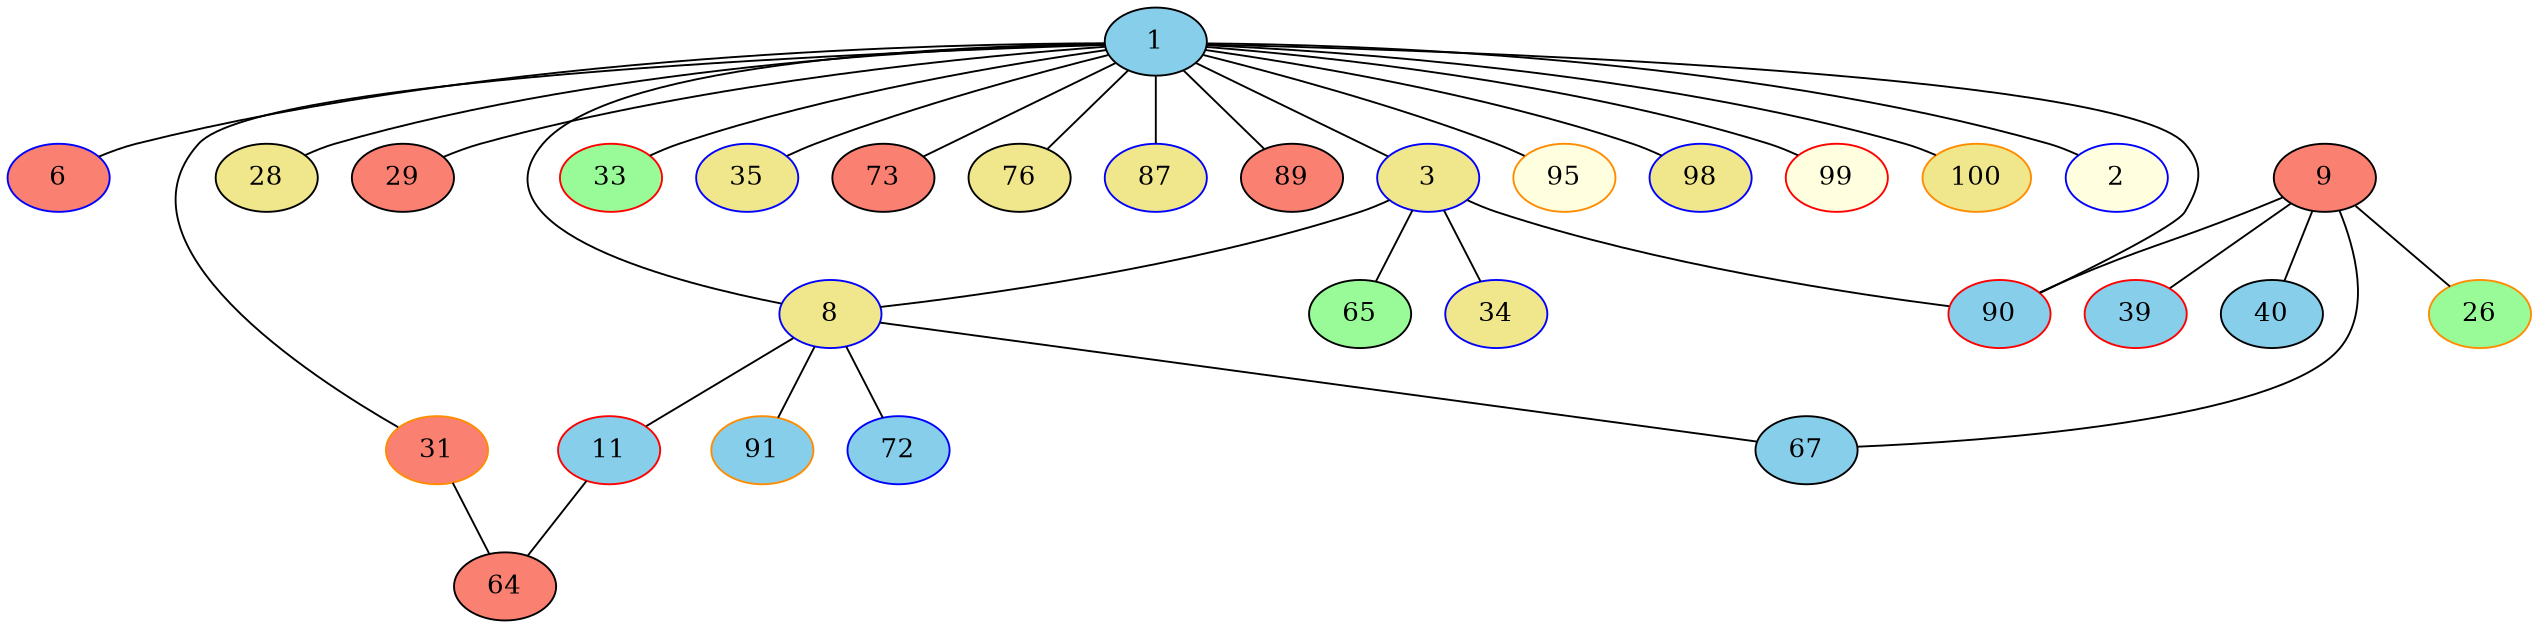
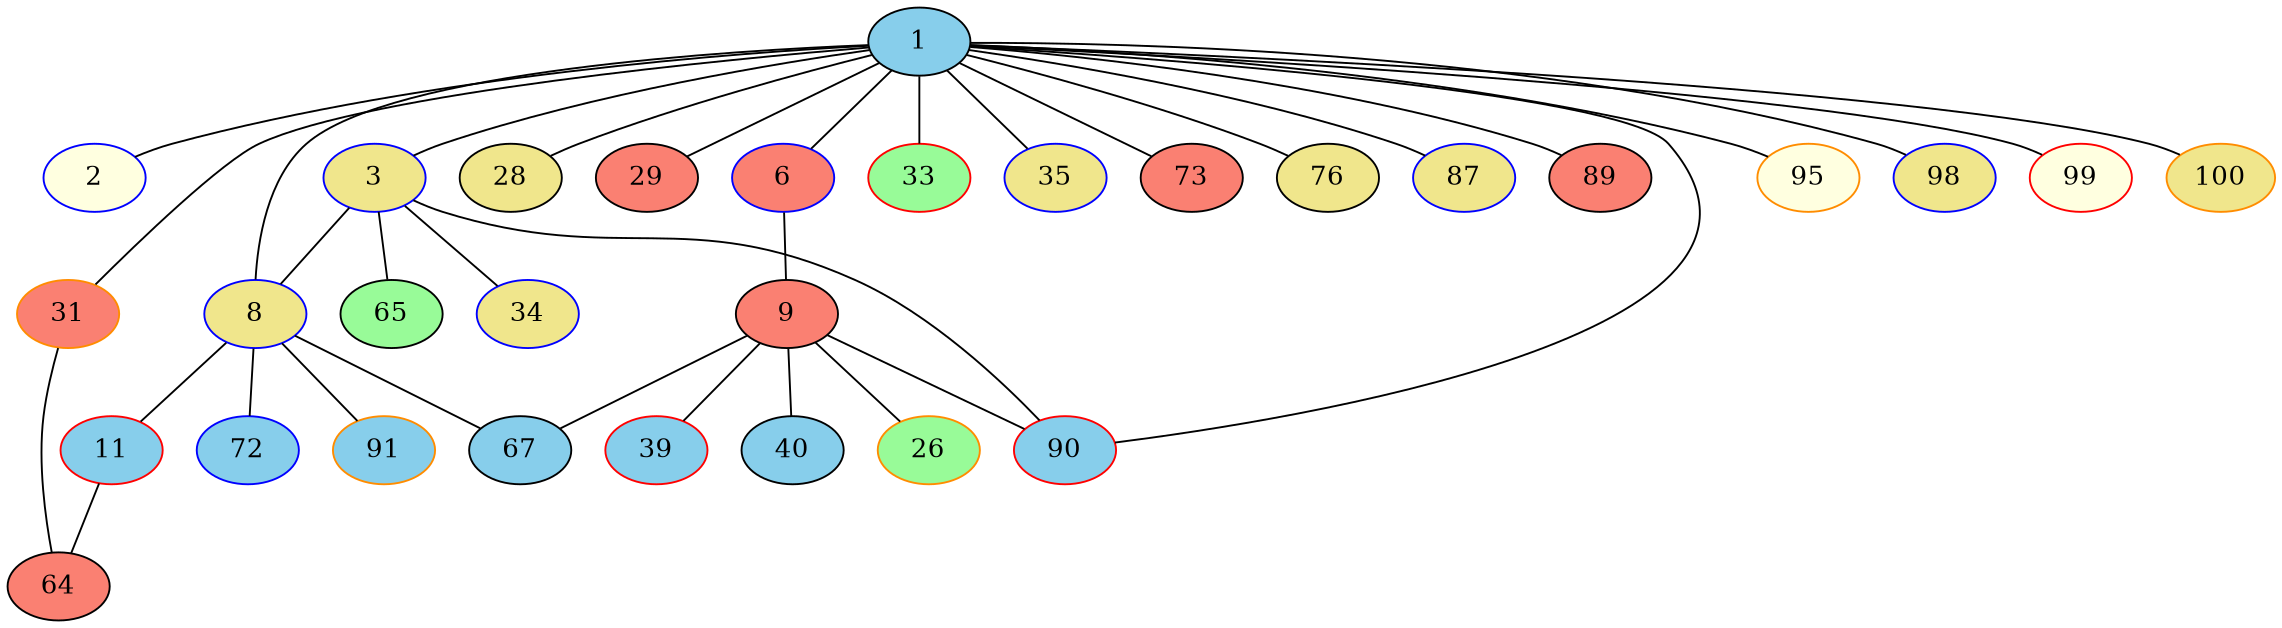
none -> (785, 243)
